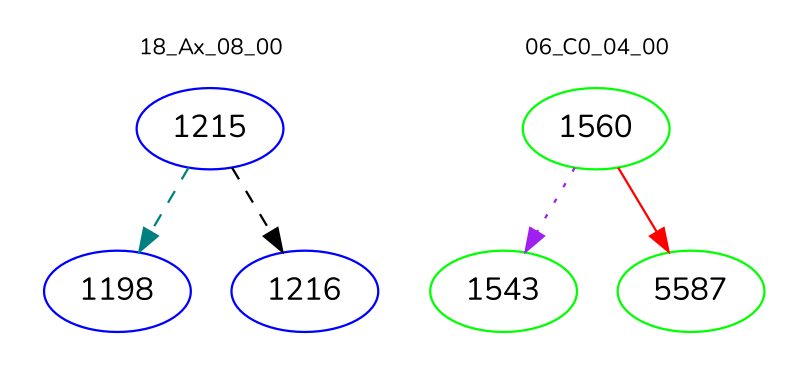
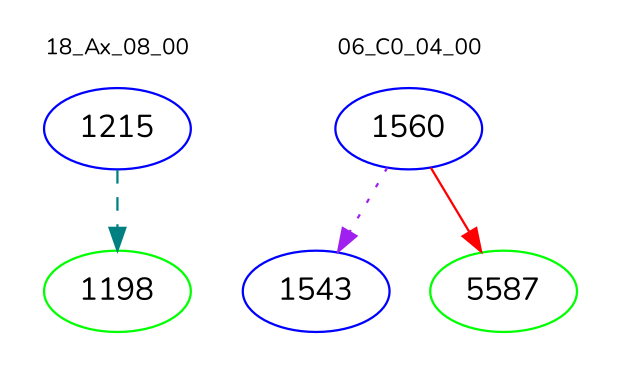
(596, 129) -> (409, 129)
(117, 291) -> (117, 291)
(305, 291) -> none
(504, 291) -> (316, 291)
